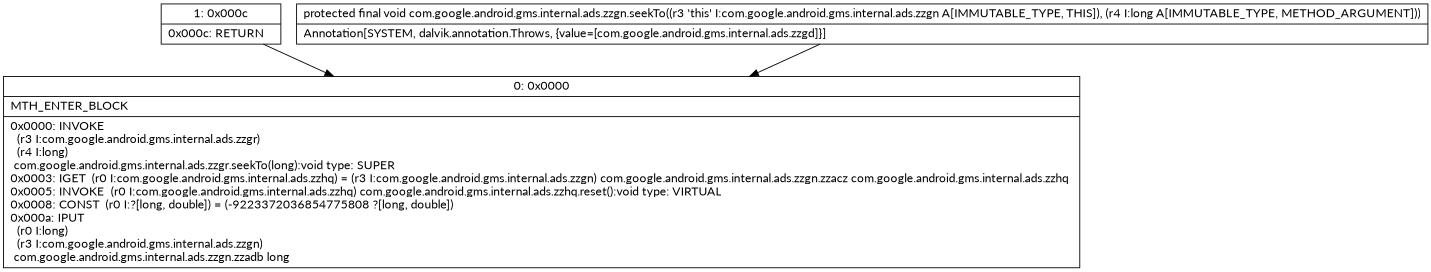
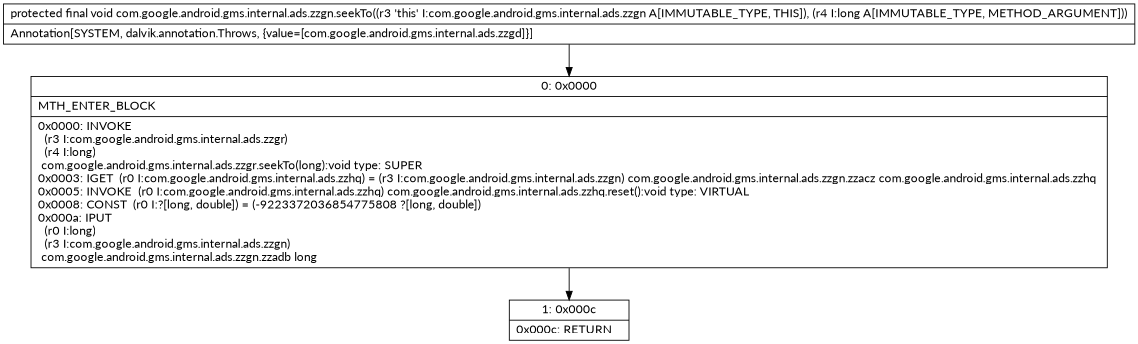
(294, 58) -> (569, 280)
